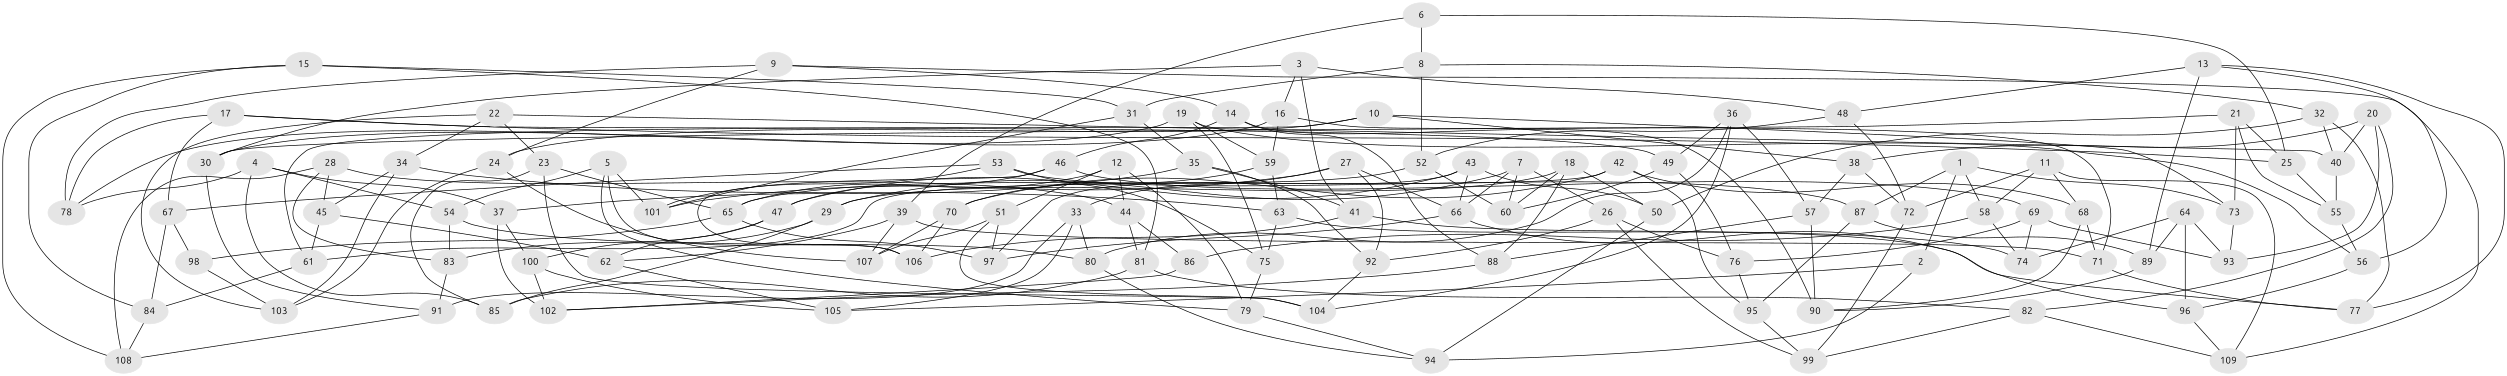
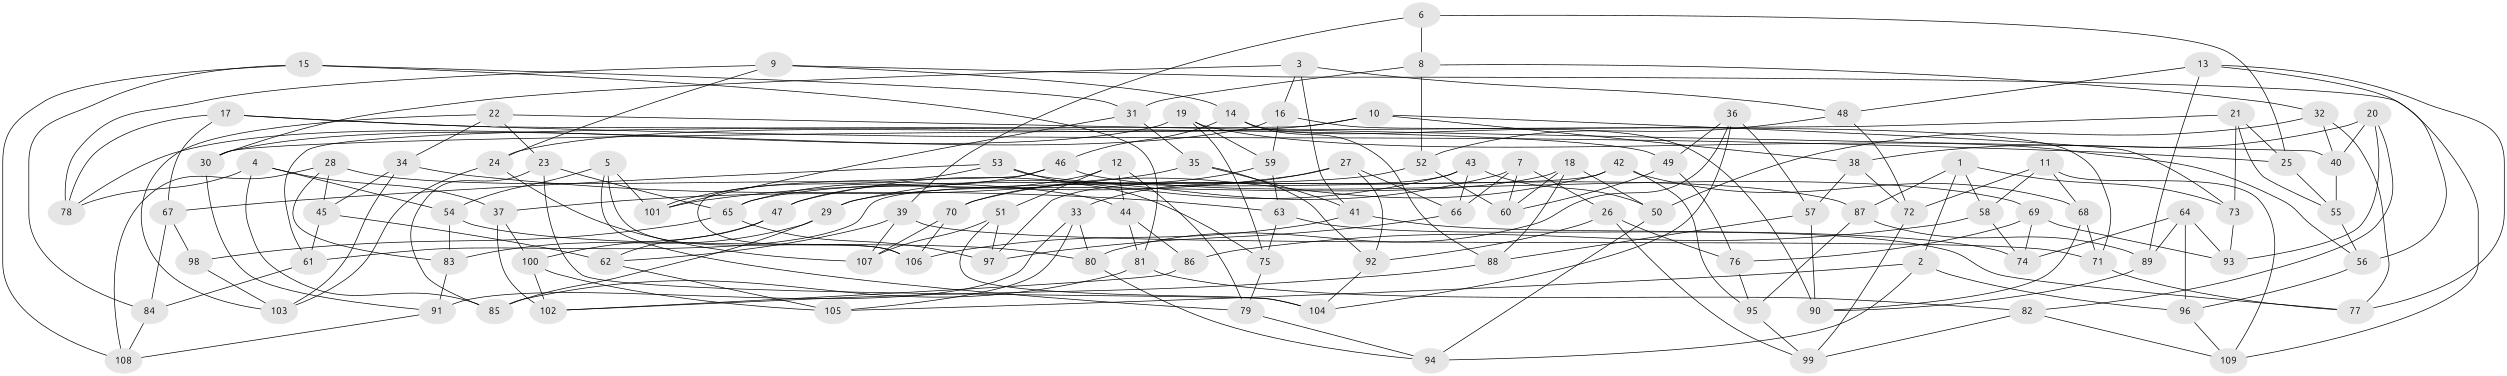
(1823, 232) -> (2050, 296)
